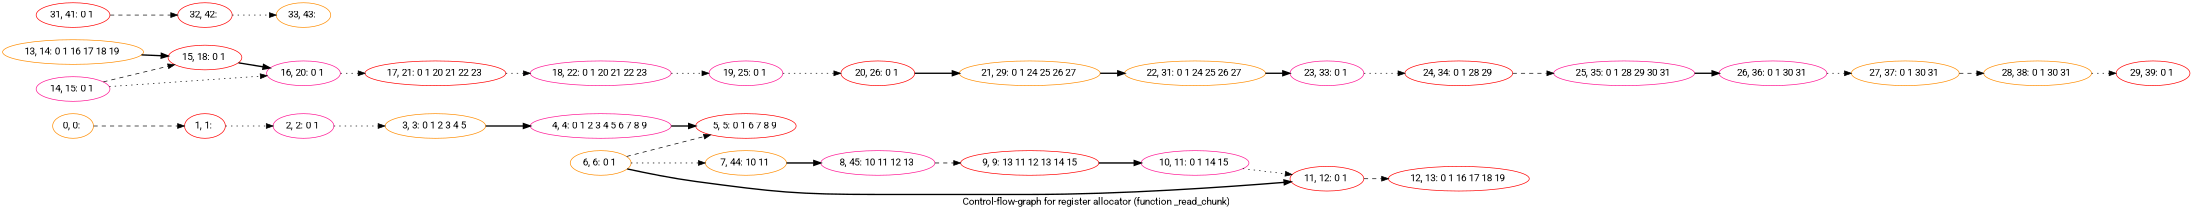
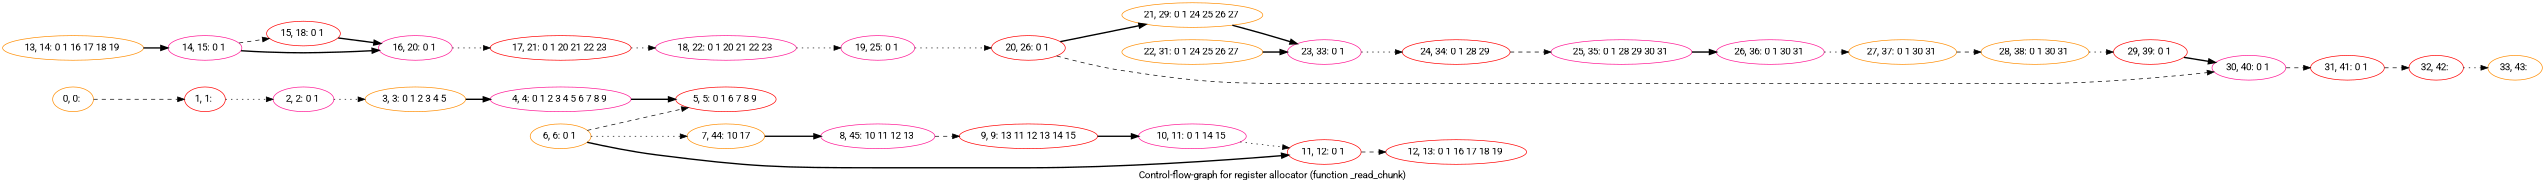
(151, 55) -> (152, 48)
none -> (2249, 68)
(1109, 73) -> (1261, 33)
(185, 81) -> (307, 53)
(746, 163) -> (726, 136)
